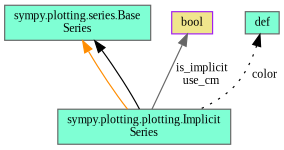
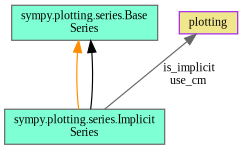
(192, 23) -> (208, 23)
(262, 23) -> none
(144, 127) -> (85, 127)
